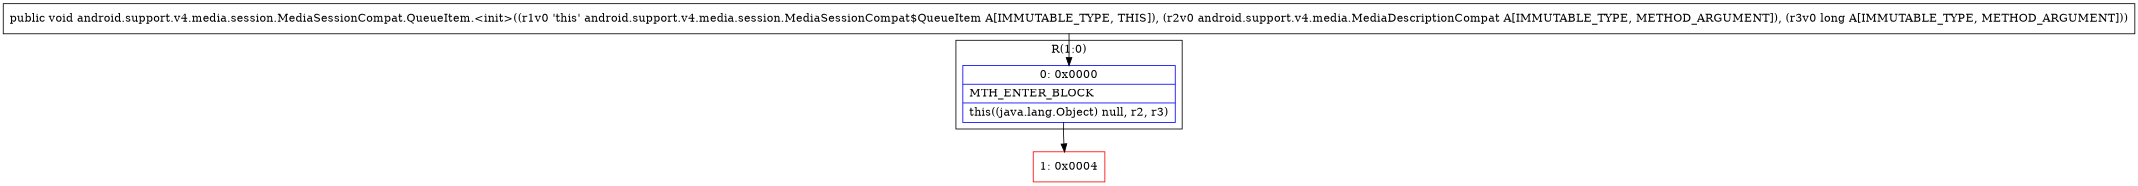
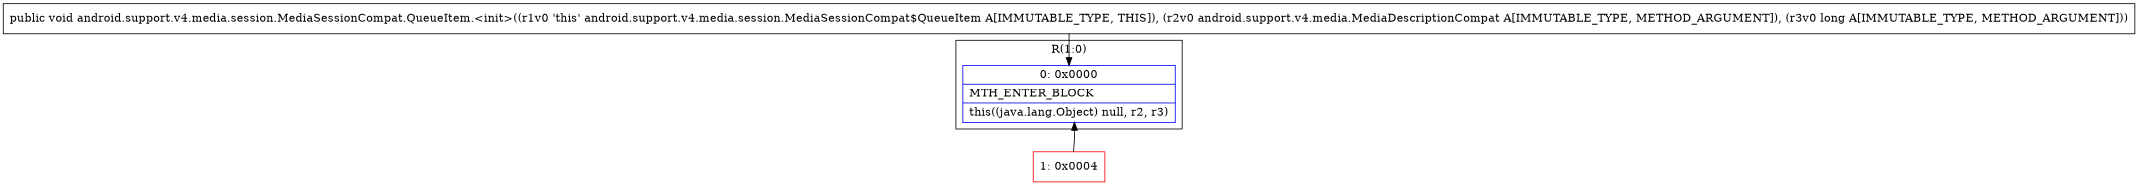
(1064, 134) -> (1074, 141)
